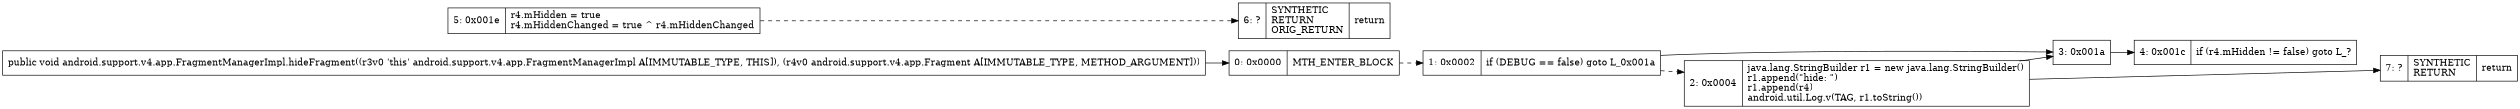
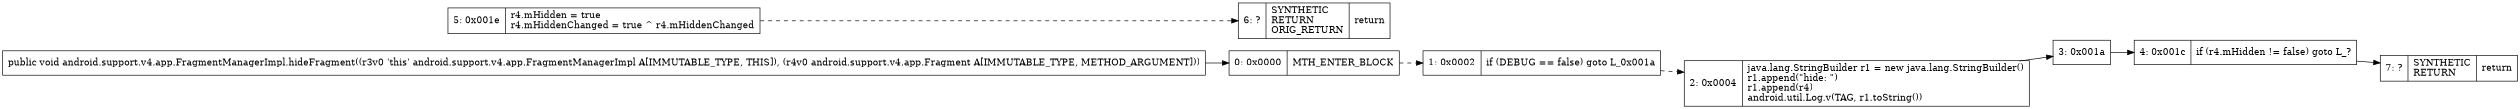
(1853, 51) -> none
(2201, 75) -> (2365, 62)
